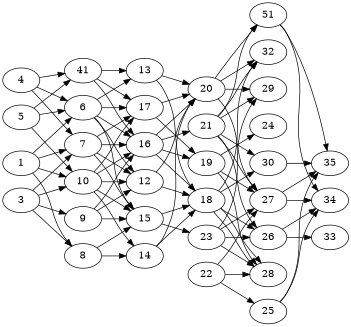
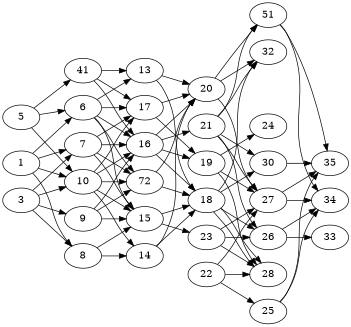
(21, 80) -> none
(268, 89) -> none
(145, 182) -> (145, 182)
